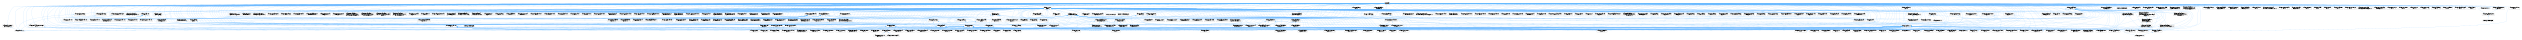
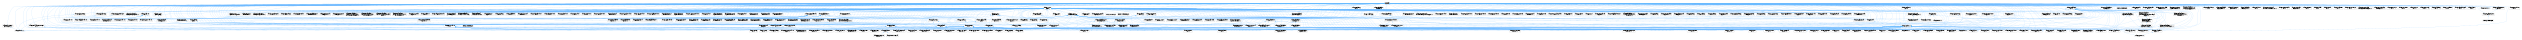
(898, 31) -> (899, 31)
